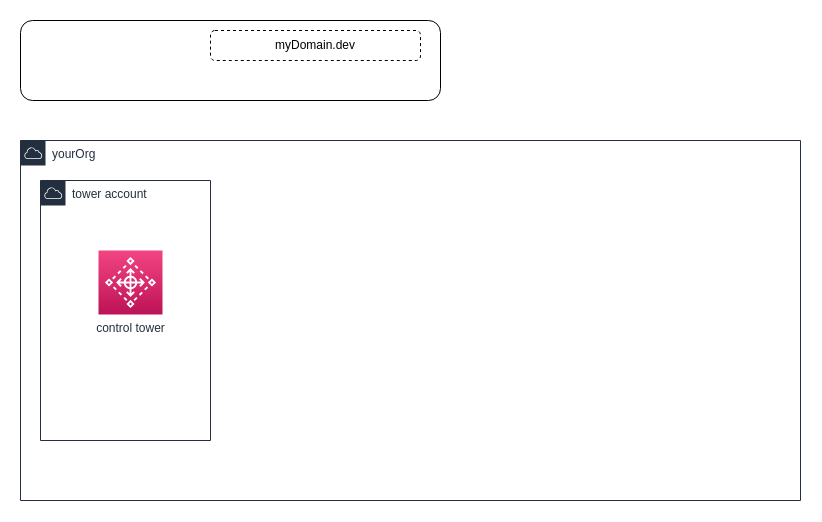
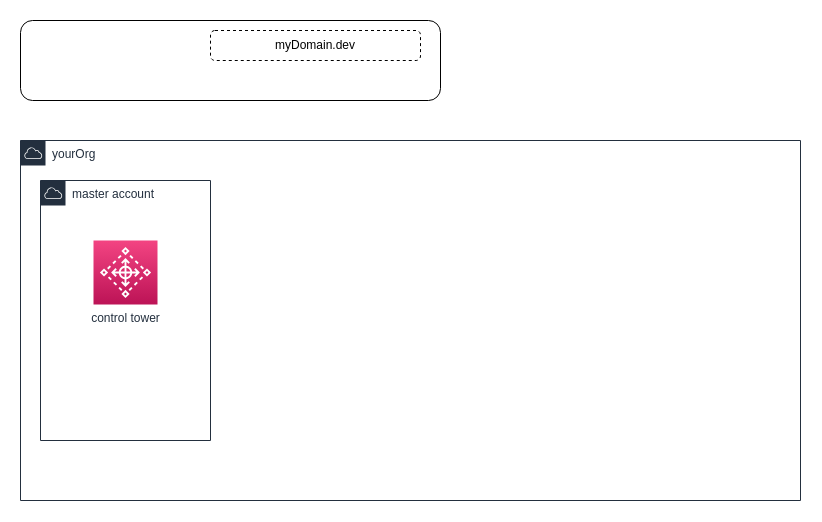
(115, 195) -> (118, 195)
(131, 283) -> (126, 273)
